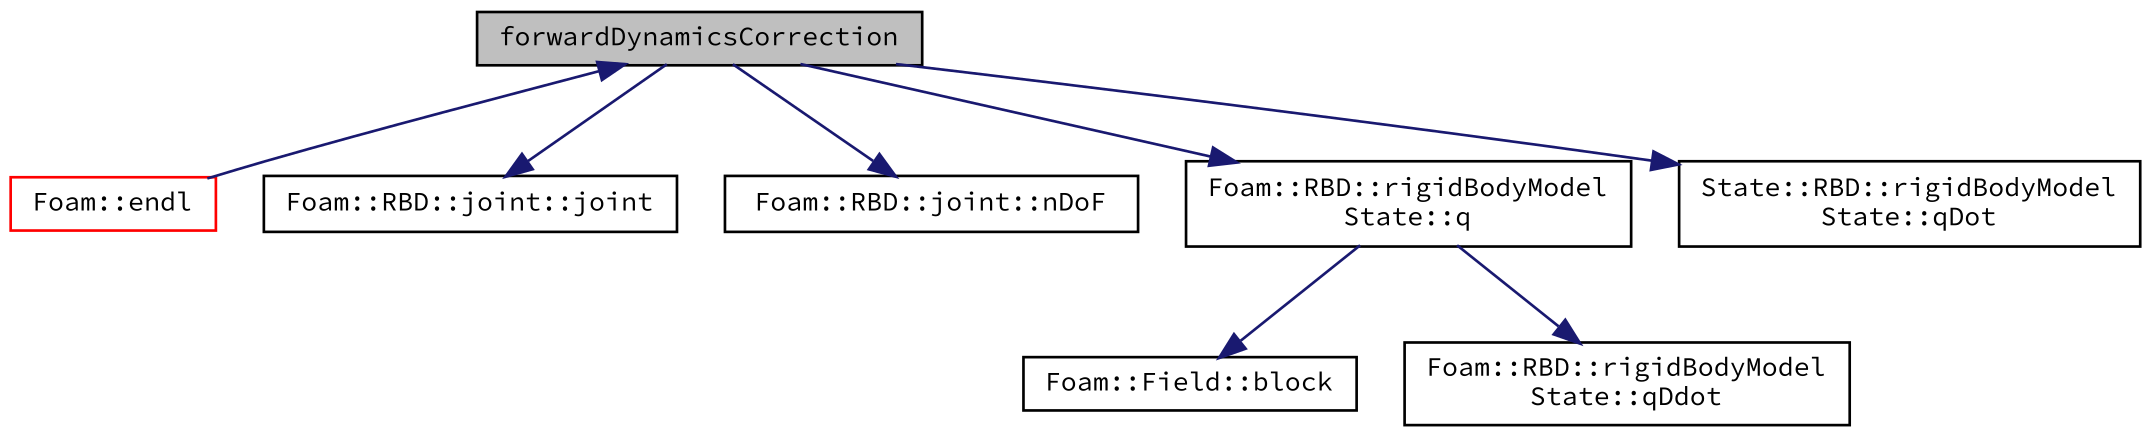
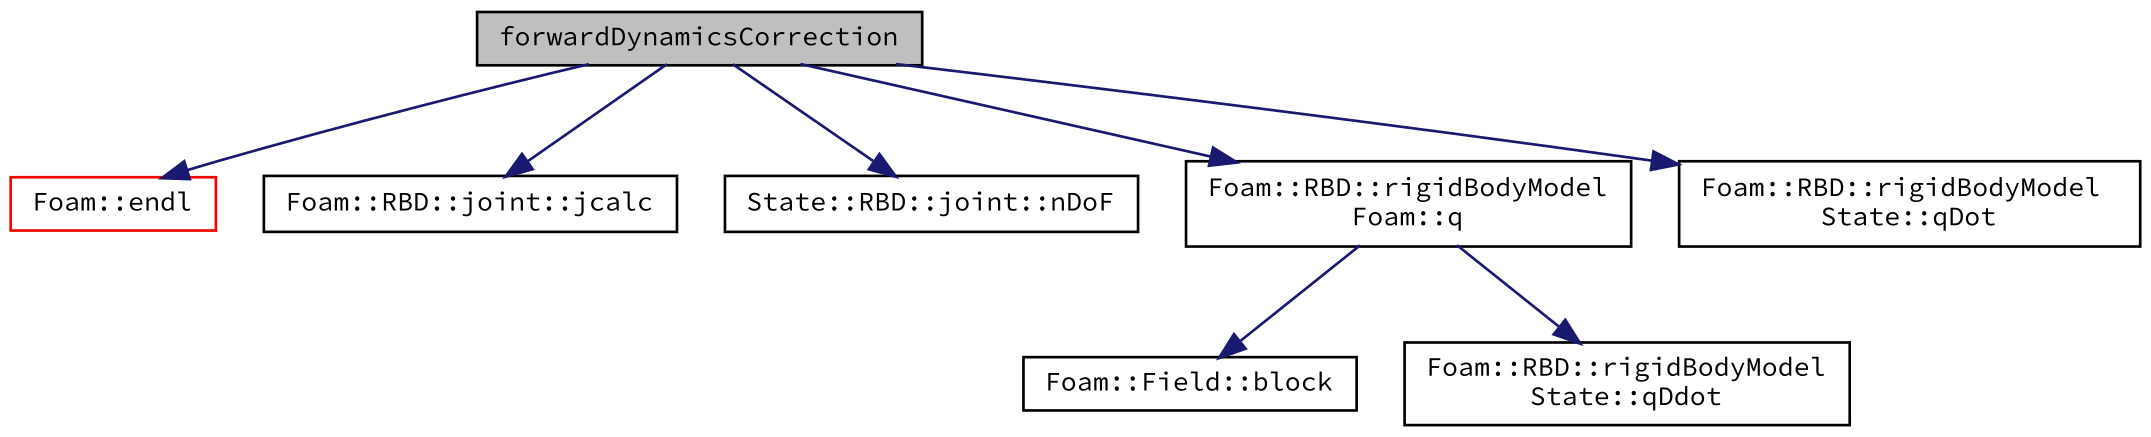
(403, 123) -> (387, 115)
(470, 204) -> (470, 204)
(932, 204) -> (932, 204)
(1409, 204) -> (1409, 204)
(1910, 204) -> (1910, 204)
